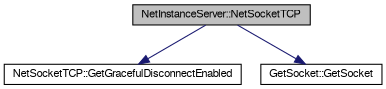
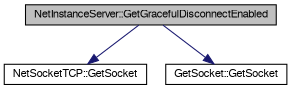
(222, 15) -> (151, 15)
(123, 74) -> (75, 74)
